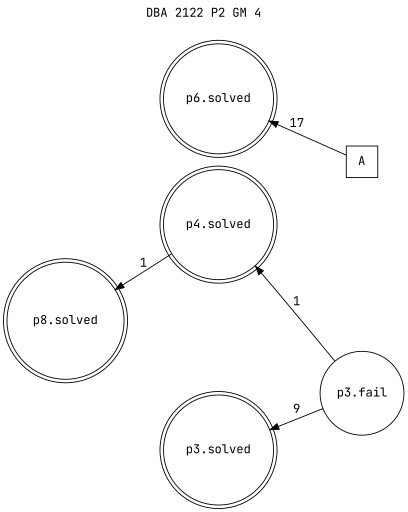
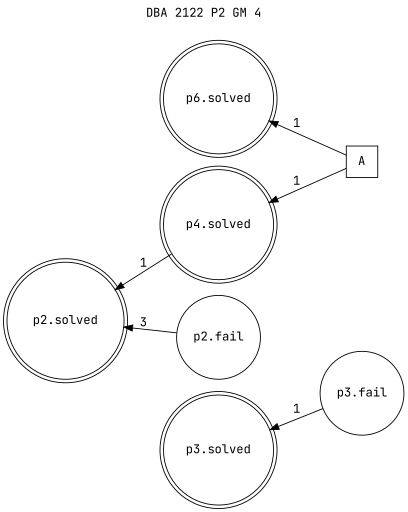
(297, 124) -> (297, 124)
(298, 317) -> (312, 184)
(66, 321) -> (66, 321)
none -> (219, 337)
(297, 409) -> (297, 409)
